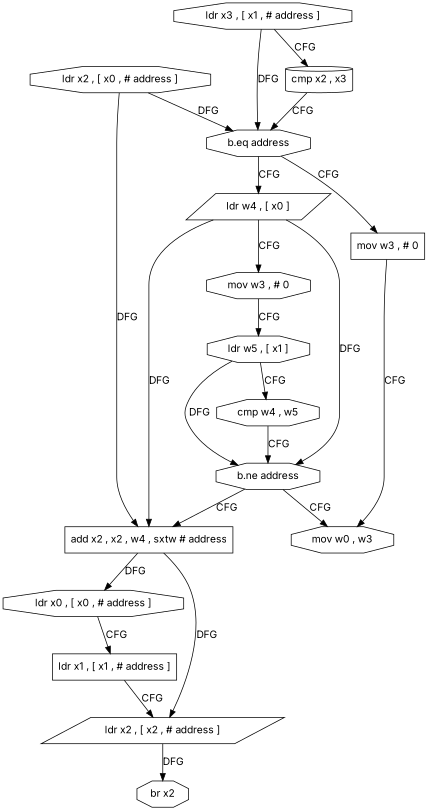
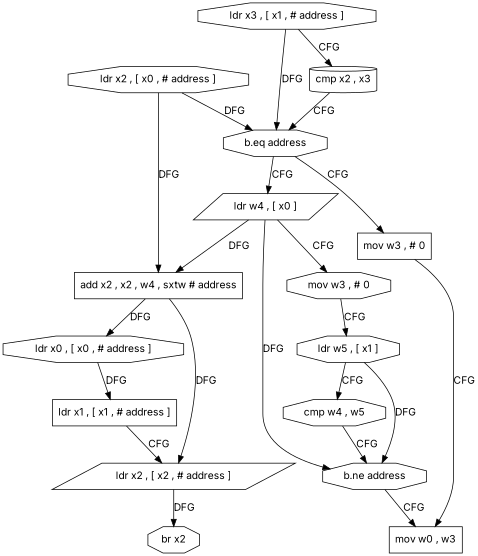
(212, 506) -> none
(342, 540) -> (426, 540)
(117, 635) -> (116, 381)
